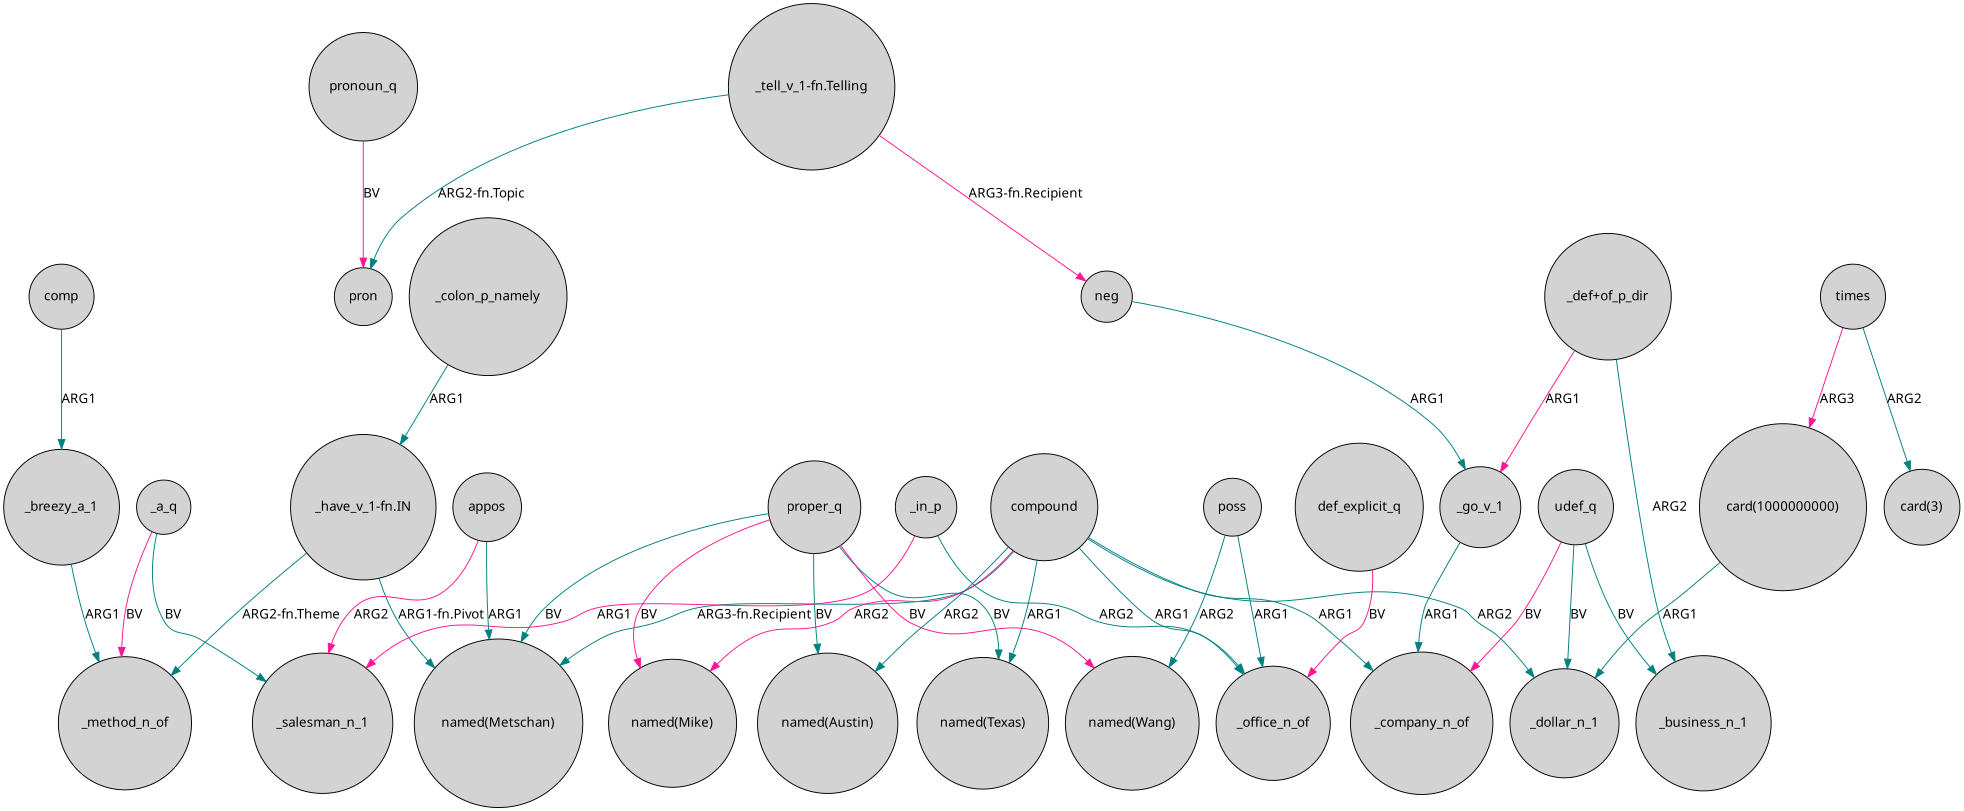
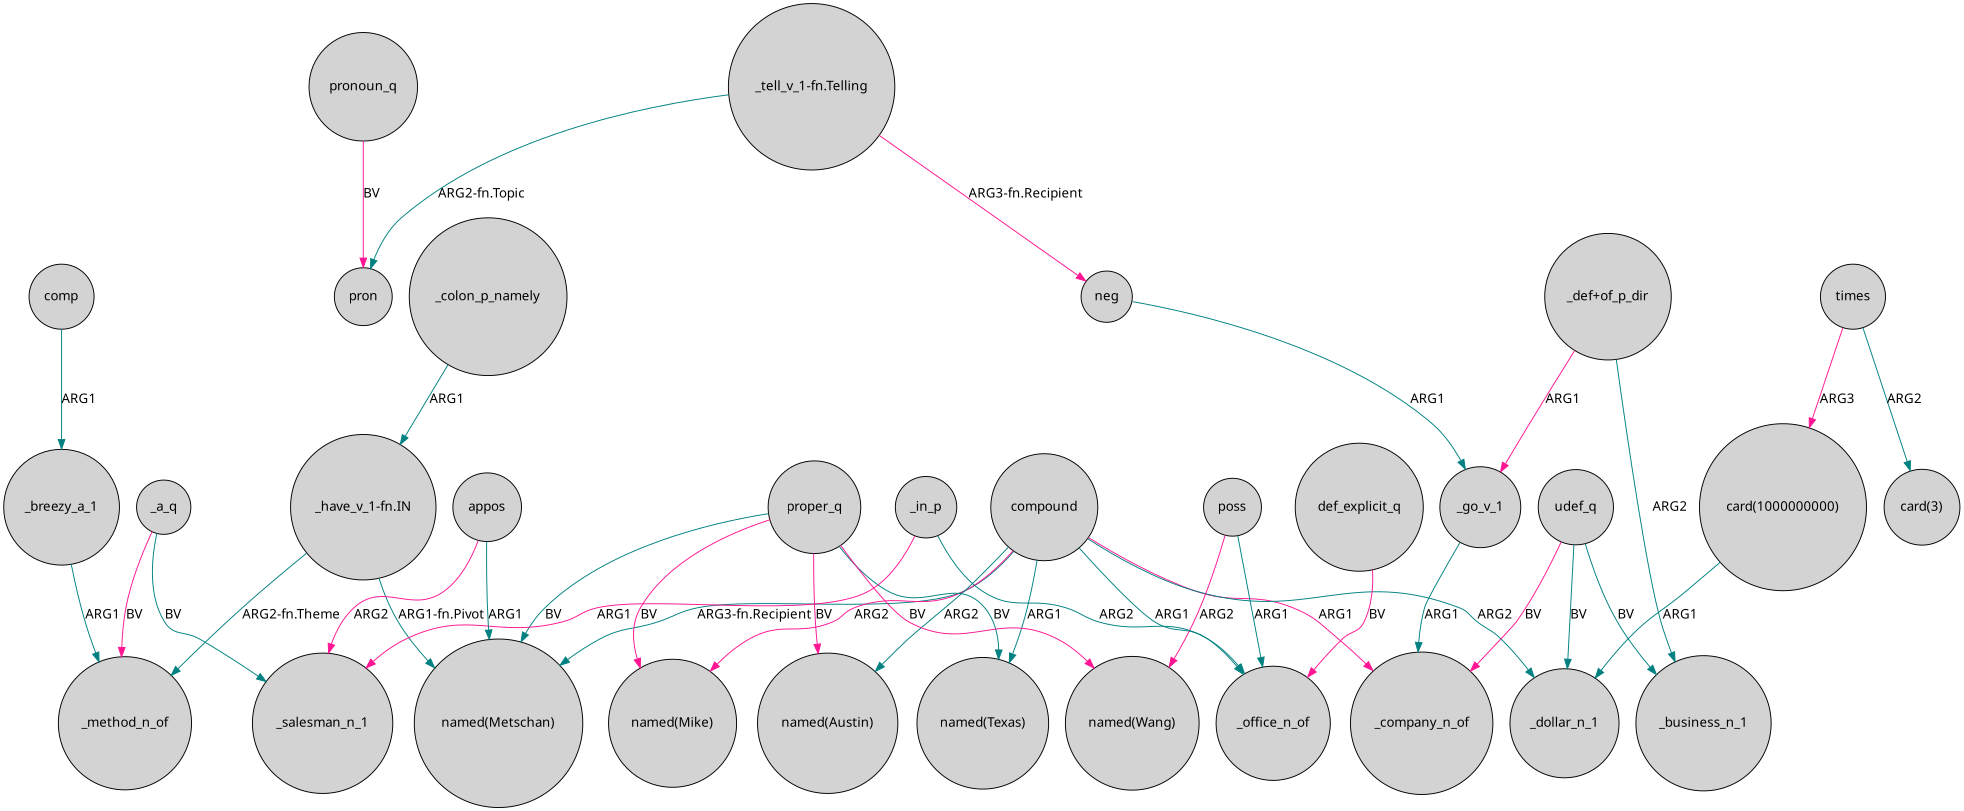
(814, 597) -> (814, 597)
(1202, 602) -> (1202, 602)
(1292, 608) -> (1292, 608)
